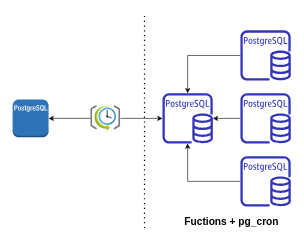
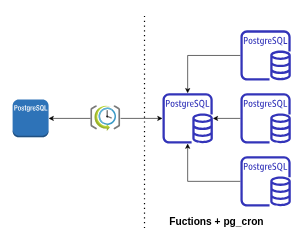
(231, 222) -> (216, 222)
